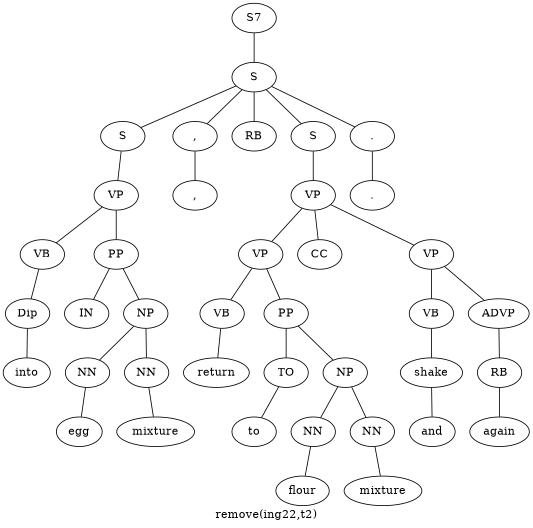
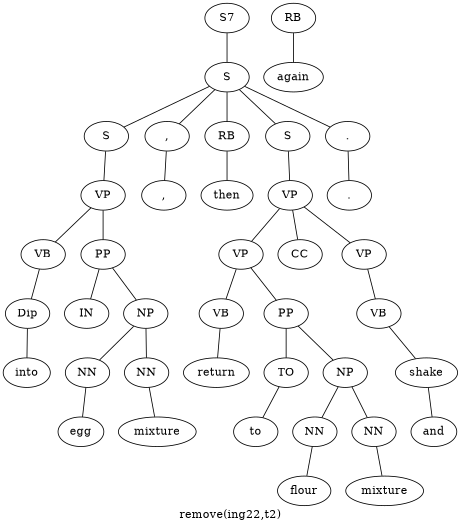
none -> (227, 195)
(499, 314) -> none
